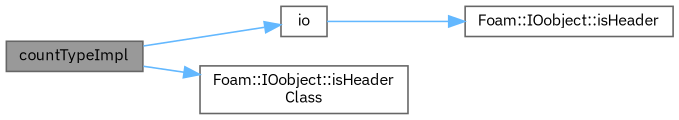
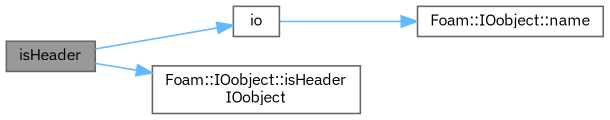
(569, 21) -> (510, 21)
(75, 56) -> (51, 56)
(304, 90) -> (256, 90)
